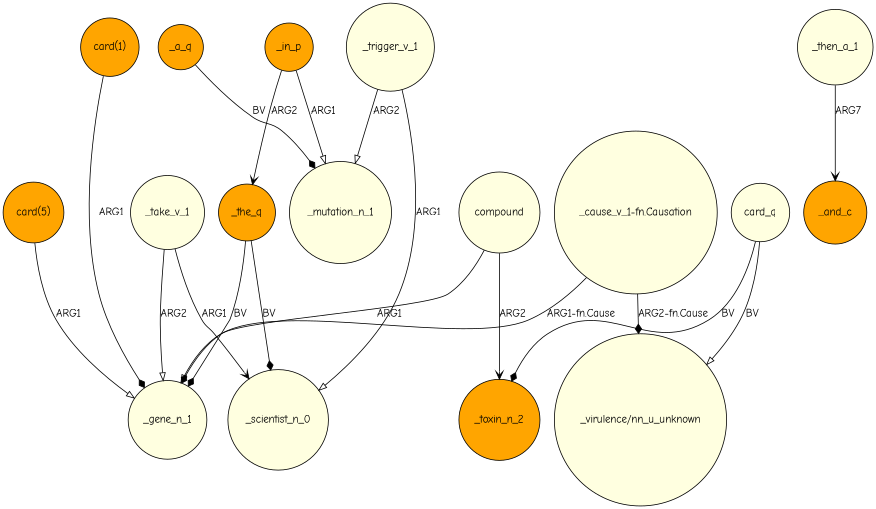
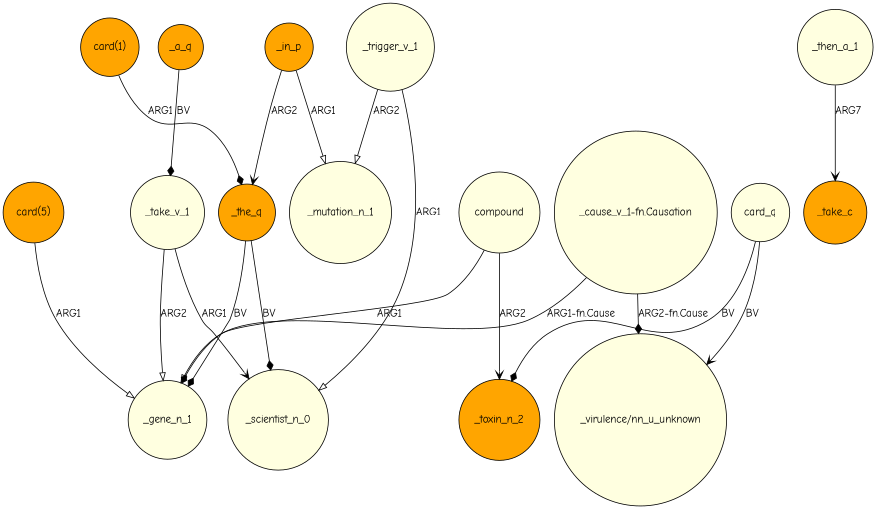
(251, 116) -> (175, 118)
(835, 213) -> (835, 213)
(90, 232) -> (181, 124)
(747, 305) -> (747, 305)
